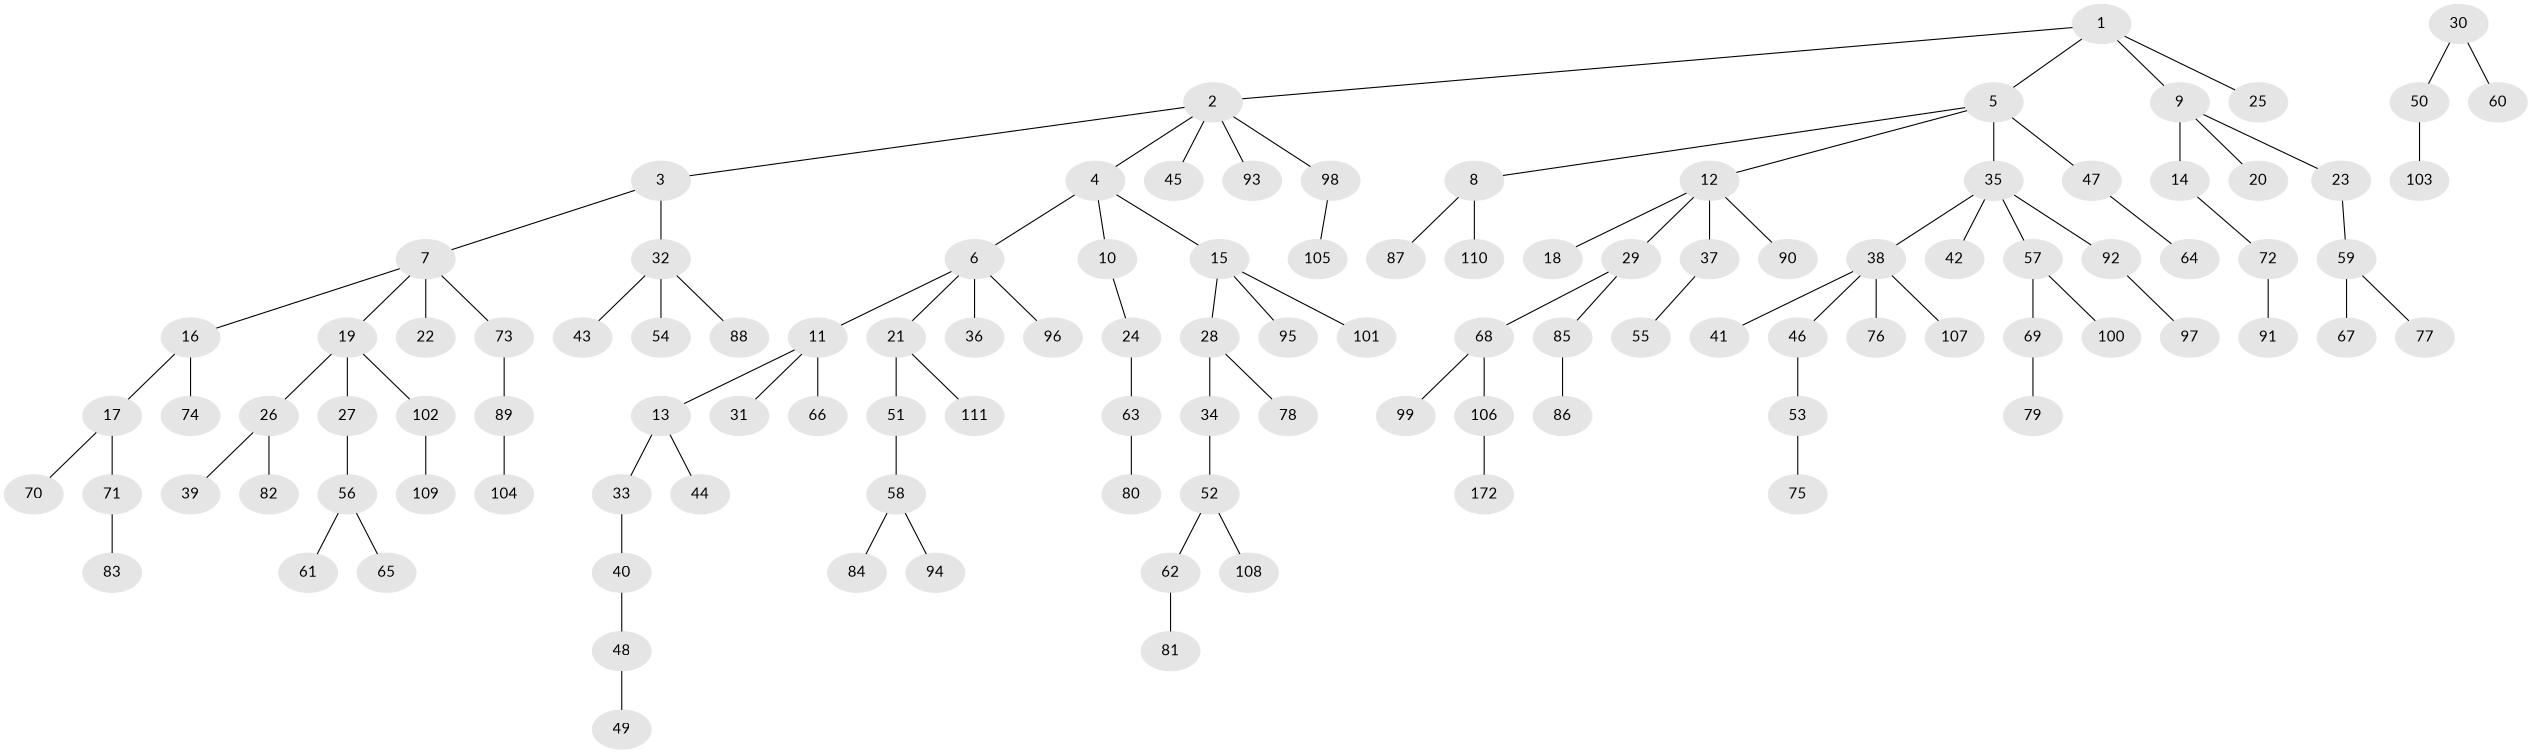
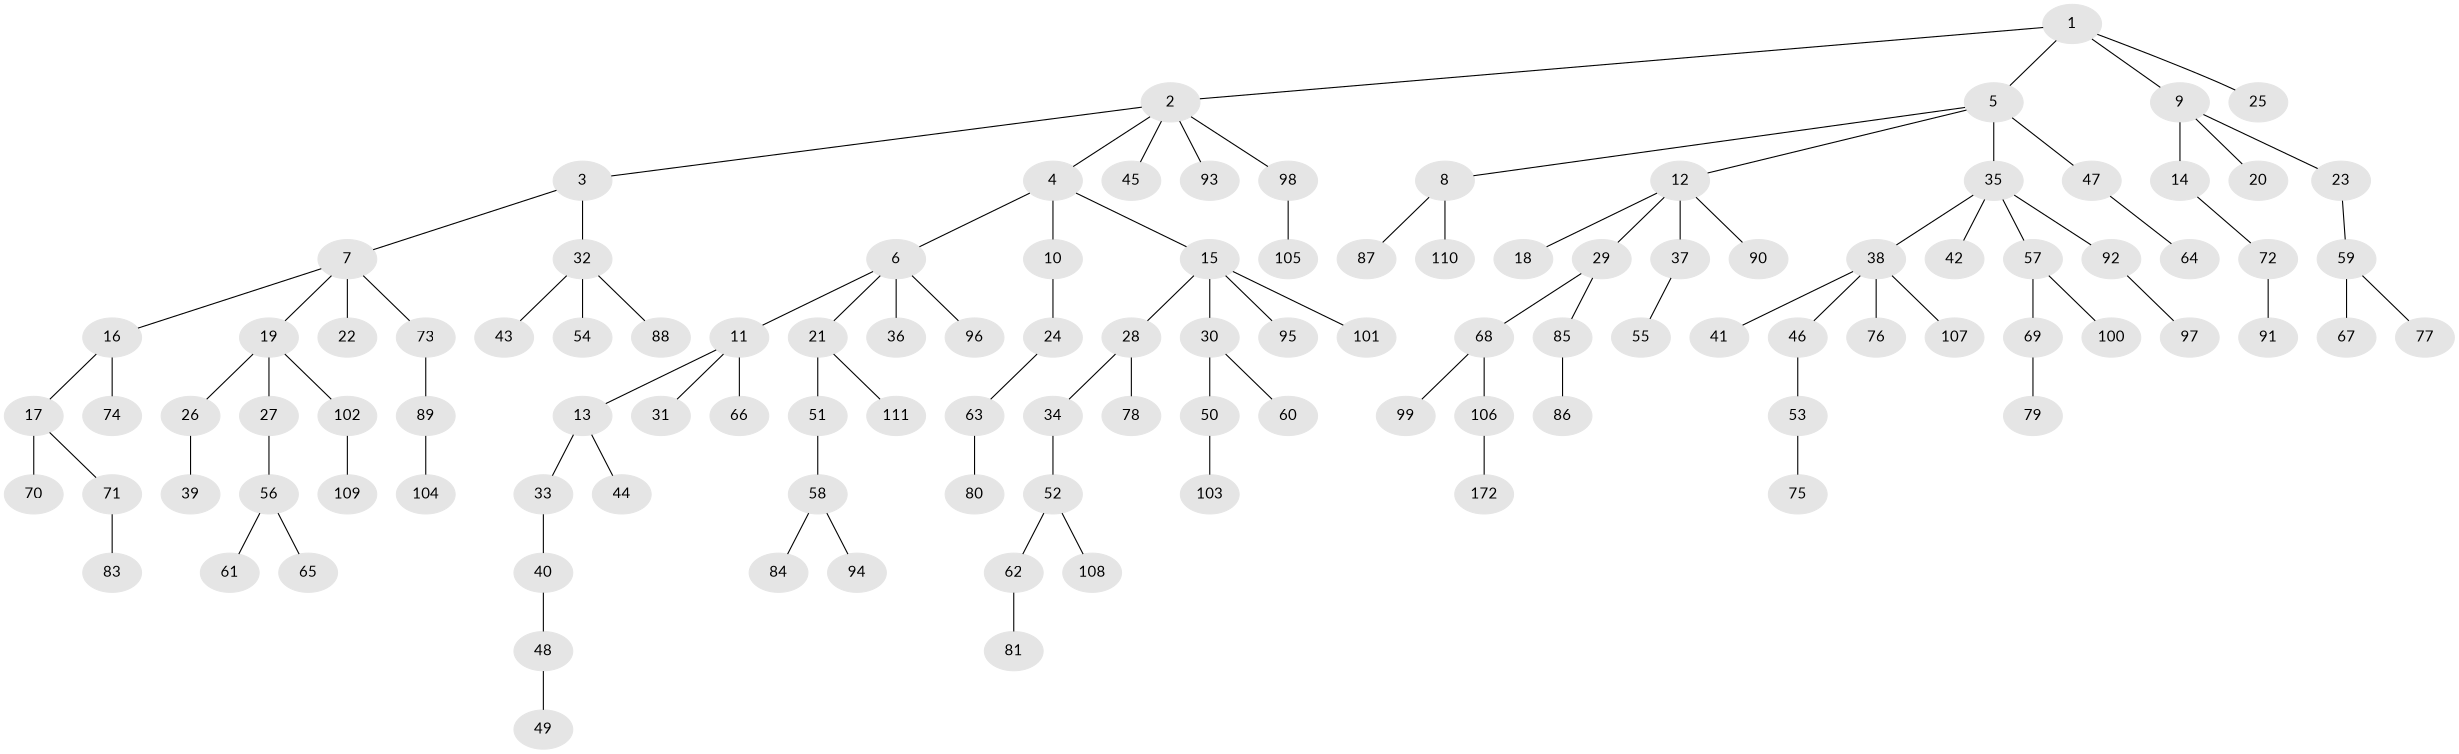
none -> (1210, 298)
(269, 494) -> none
